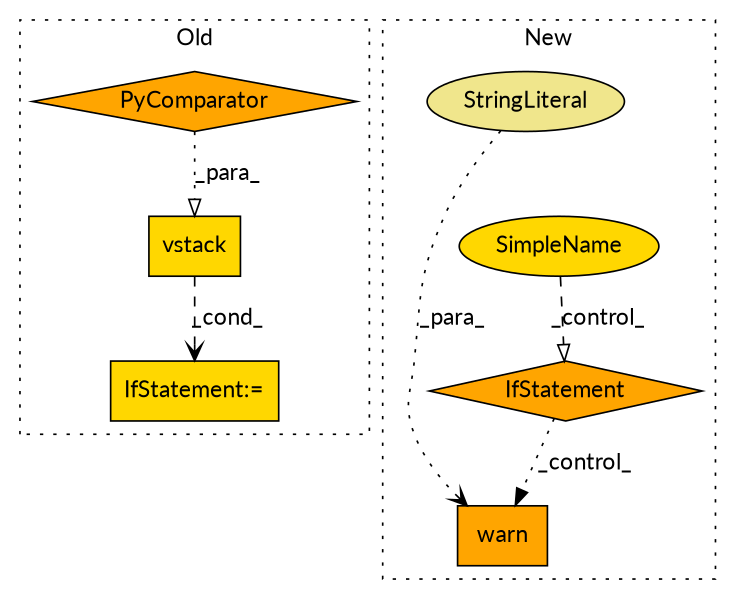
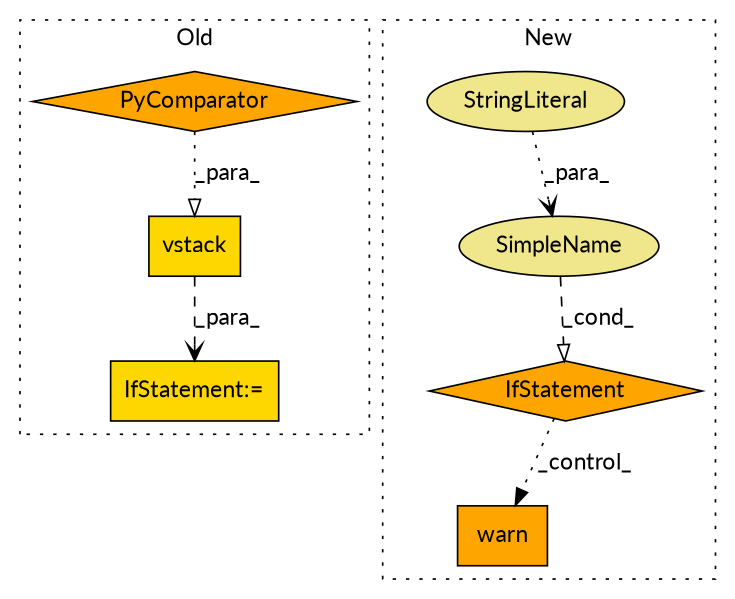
(559, 246) -> (559, 246)
(419, 309) -> (540, 166)
(228, 319) -> (228, 319)
(599, 319) -> (599, 319)
